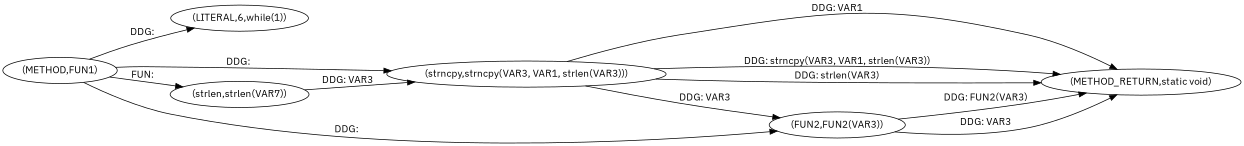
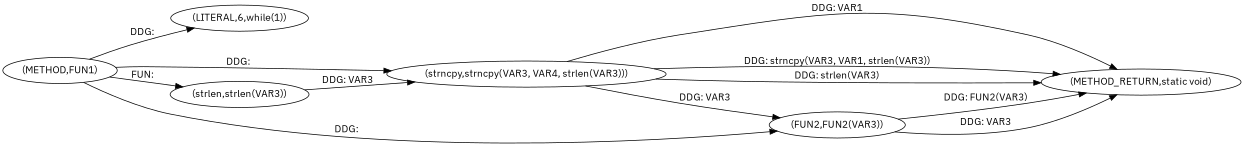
(526, 74) -> (526, 74)
(240, 94) -> (240, 94)
